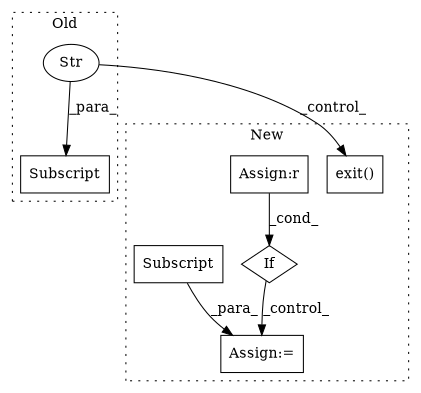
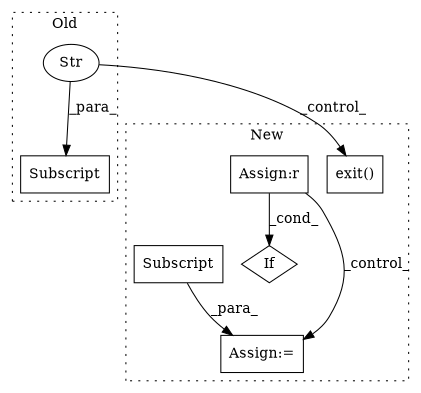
(263, 303) -> (344, 263)
